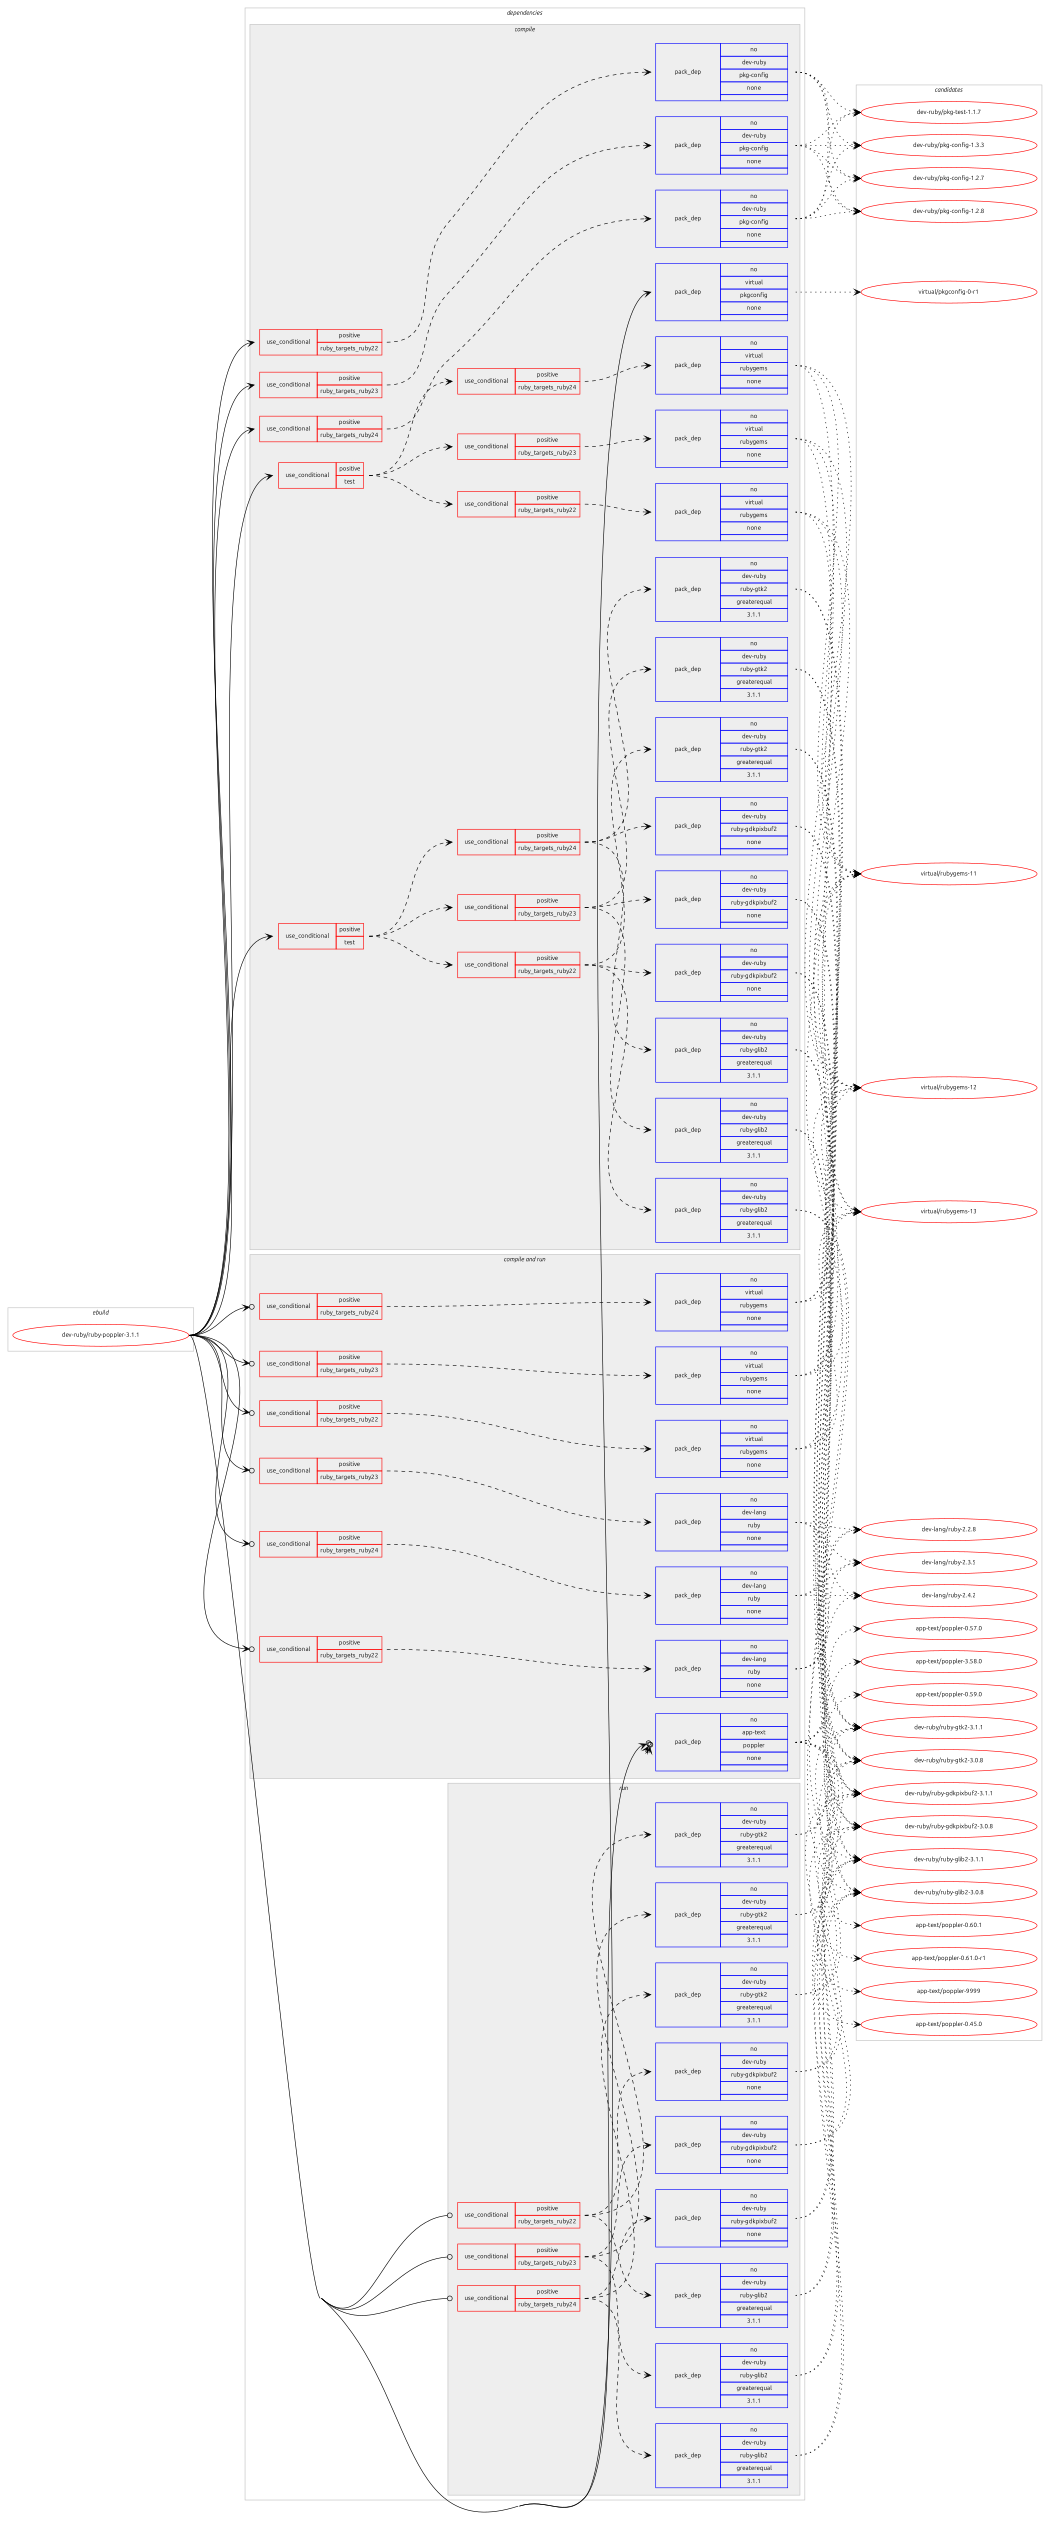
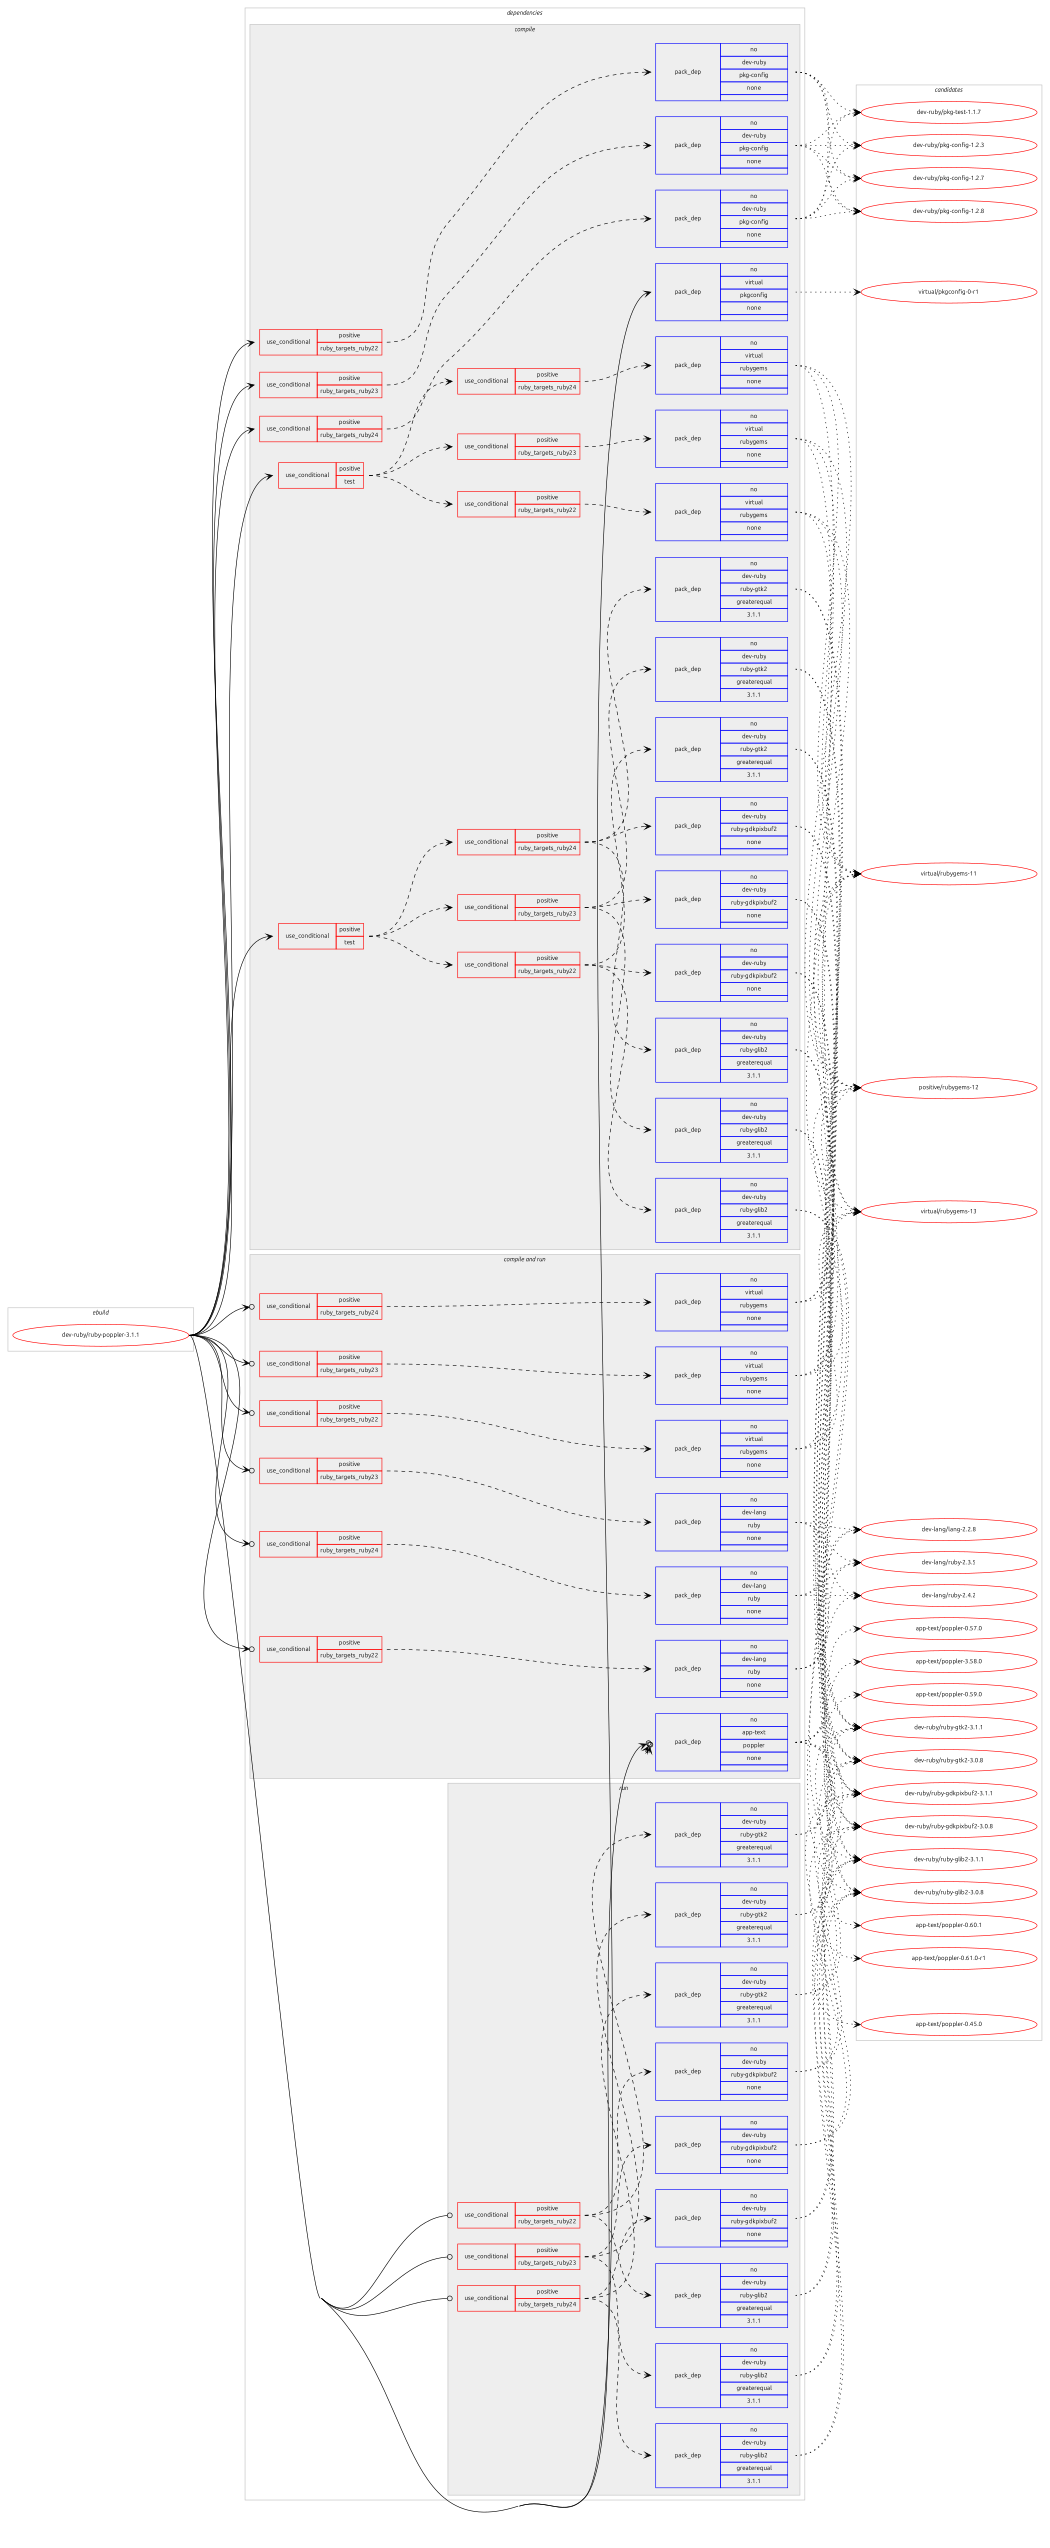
(949, 145) -> (949, 145)
(949, 1088) -> (949, 1088)
(949, 1530) -> (949, 1530)
(949, 1992) -> none
